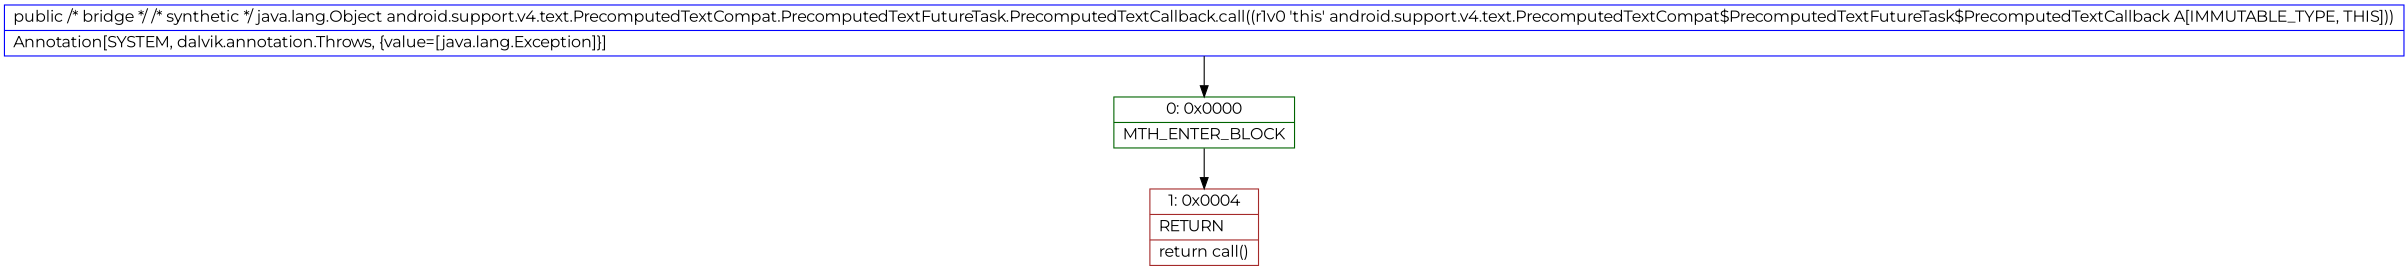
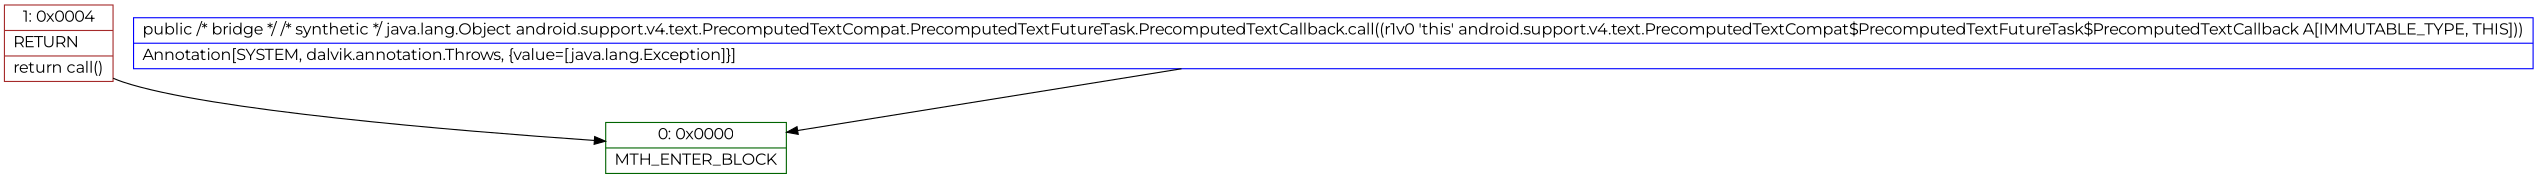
(1204, 163) -> (352, 120)
